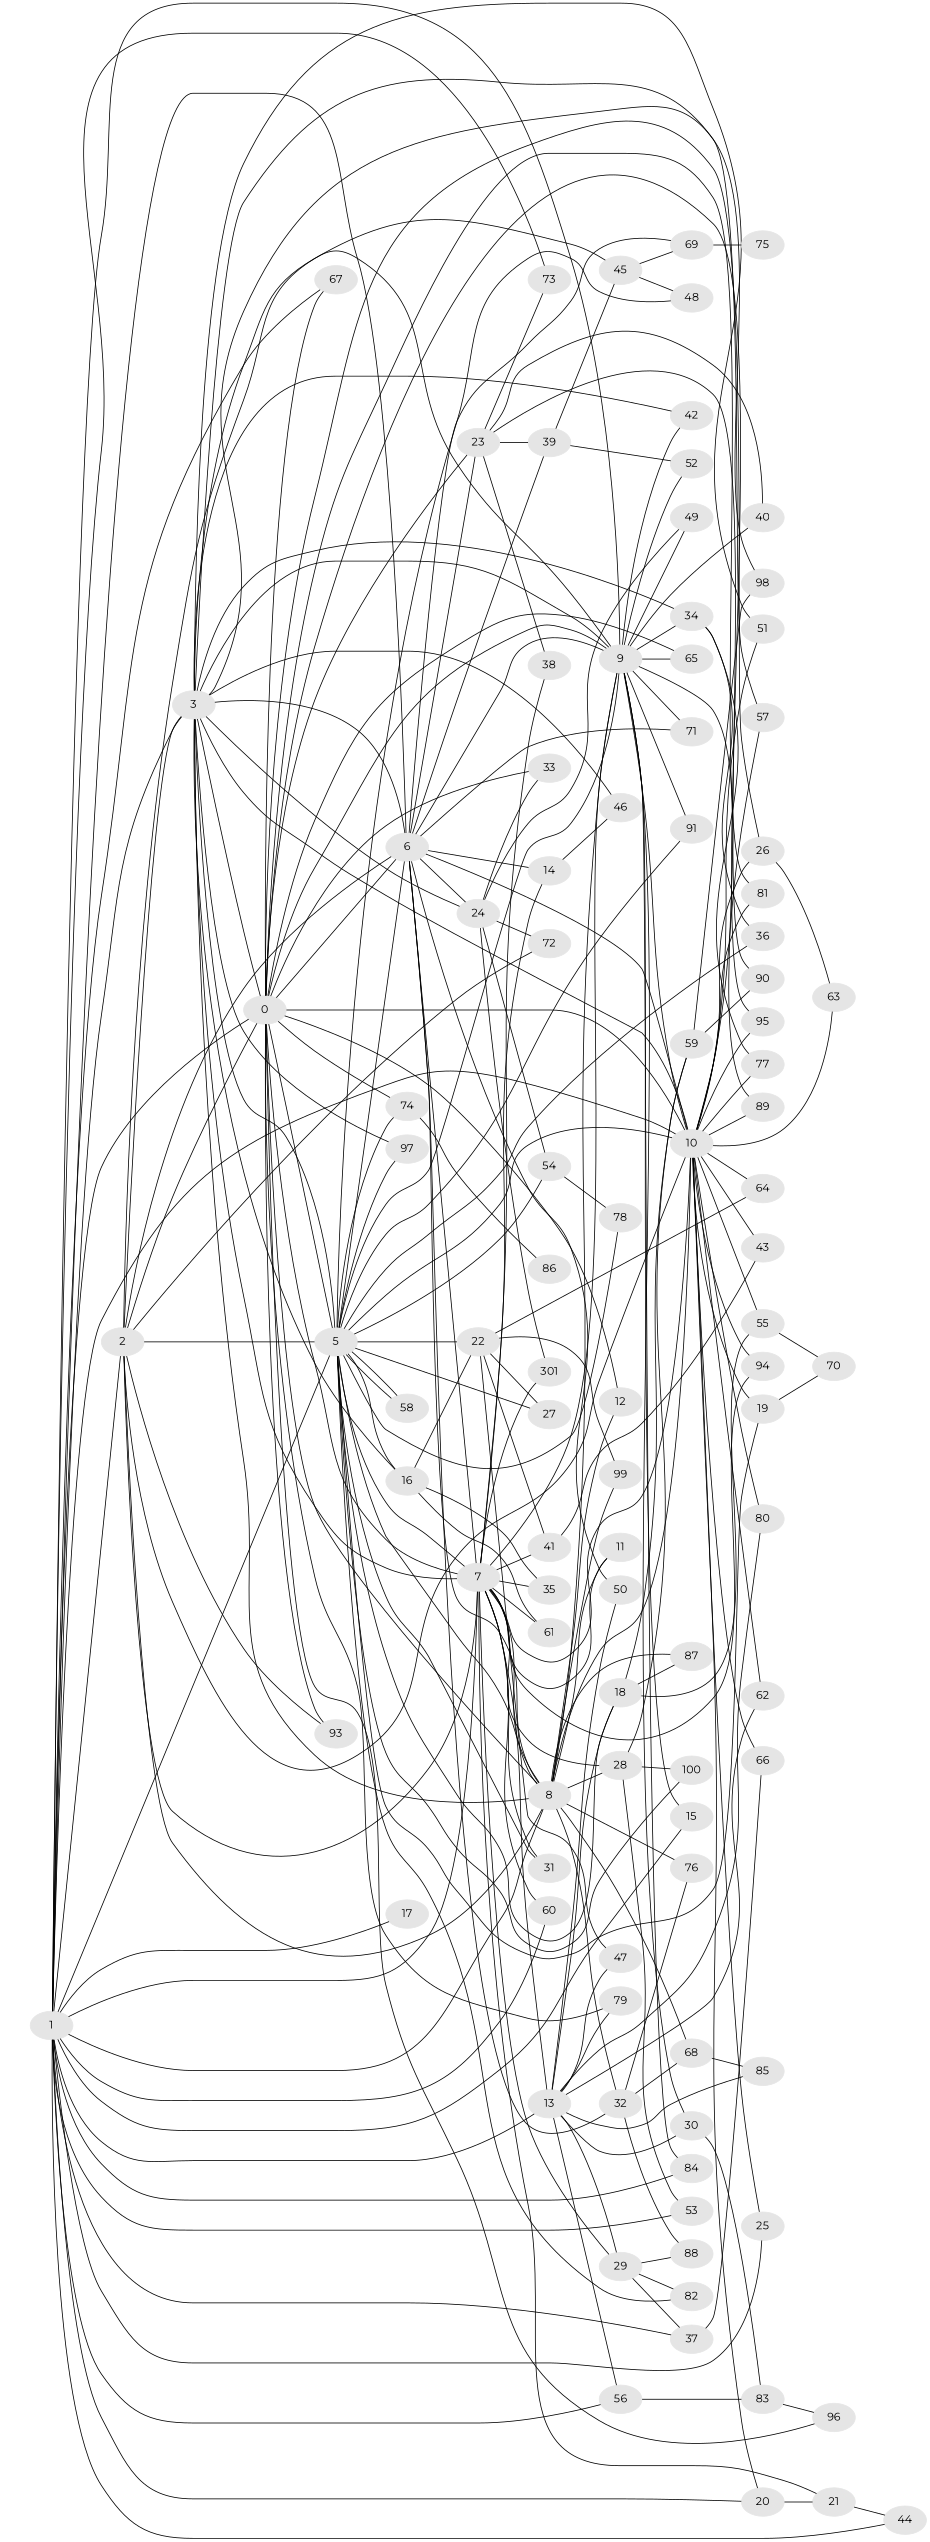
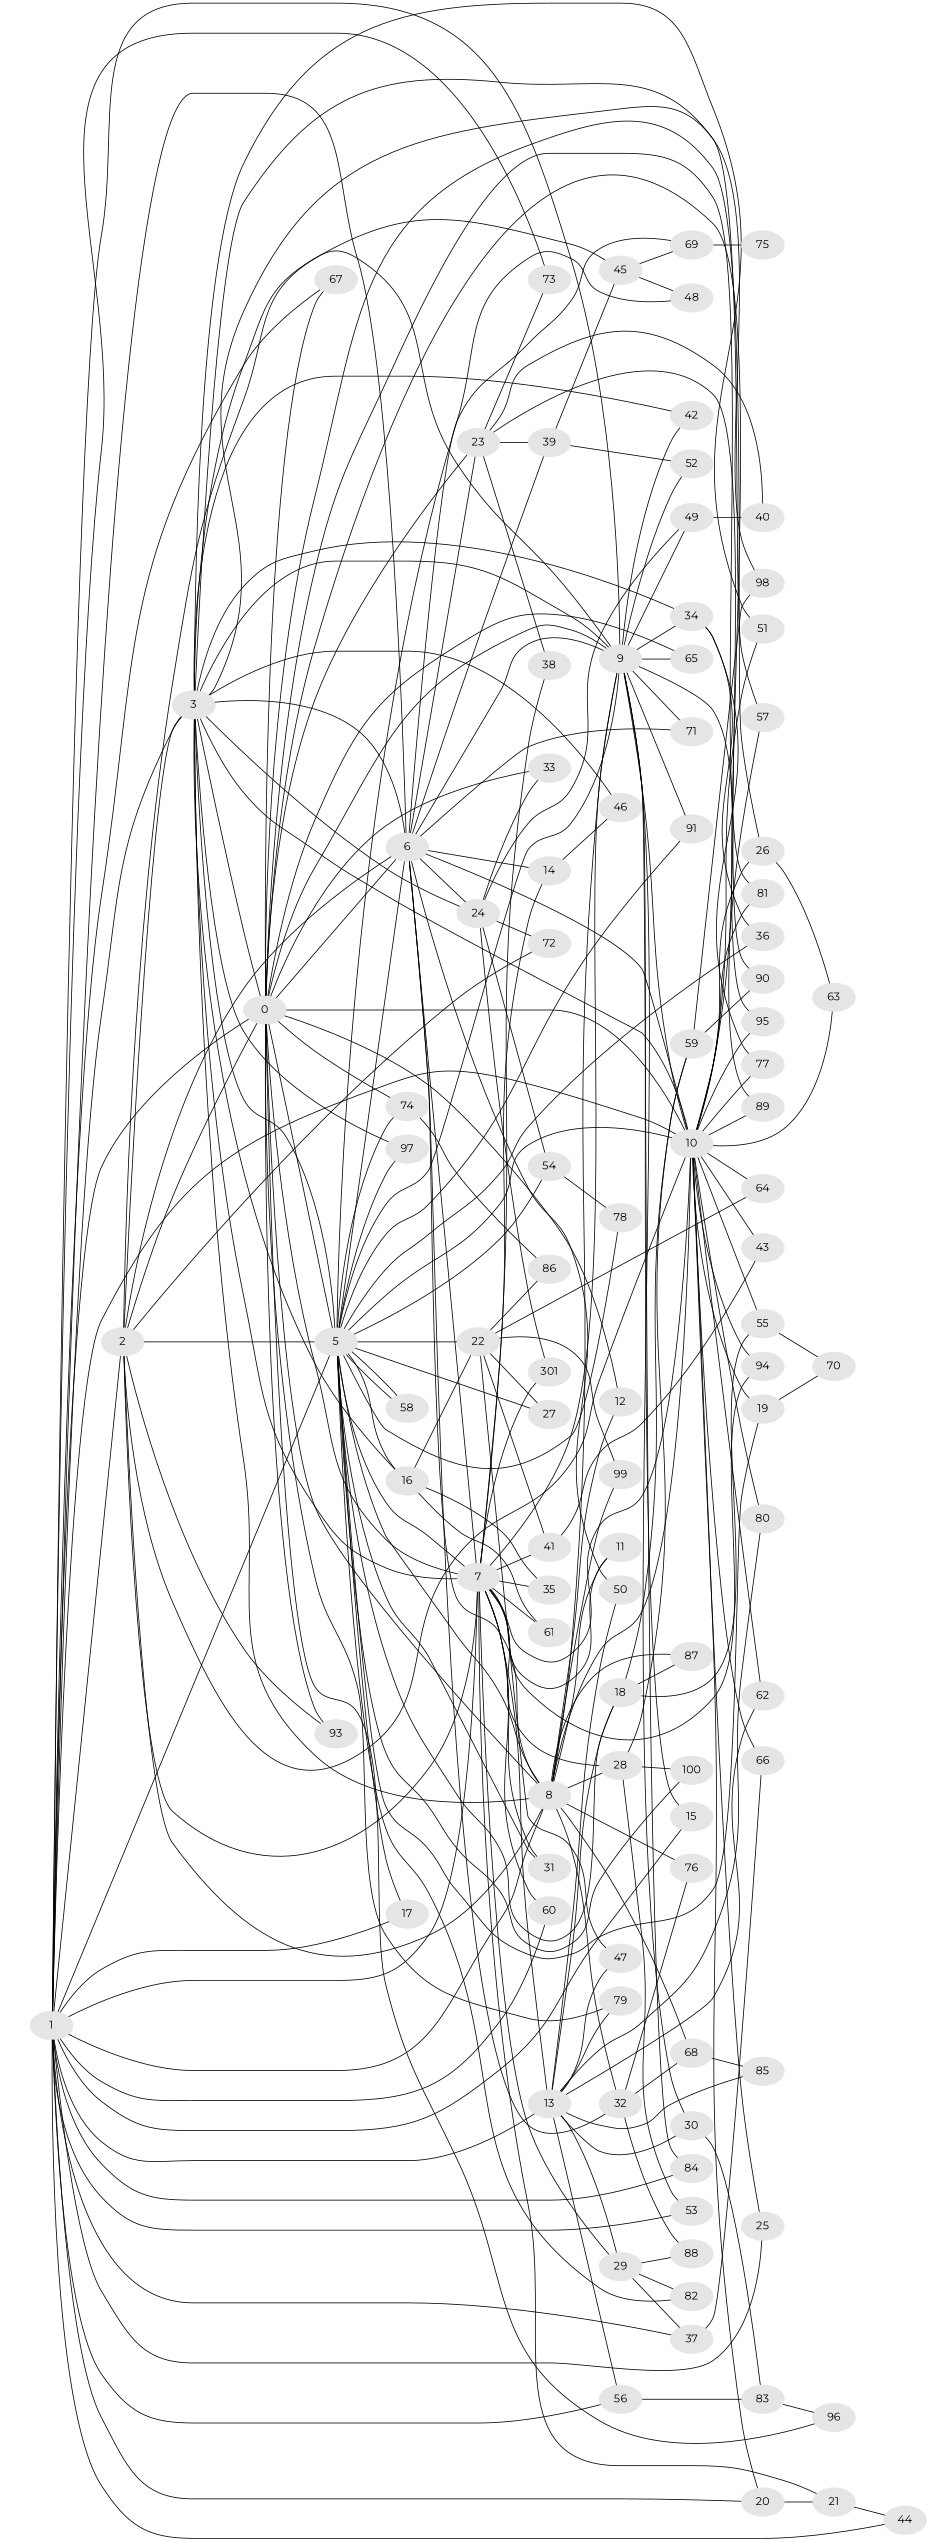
(684, 582) -> (727, 518)
none -> (514, 1305)
none -> (358, 1630)
(514, 1686) -> none
